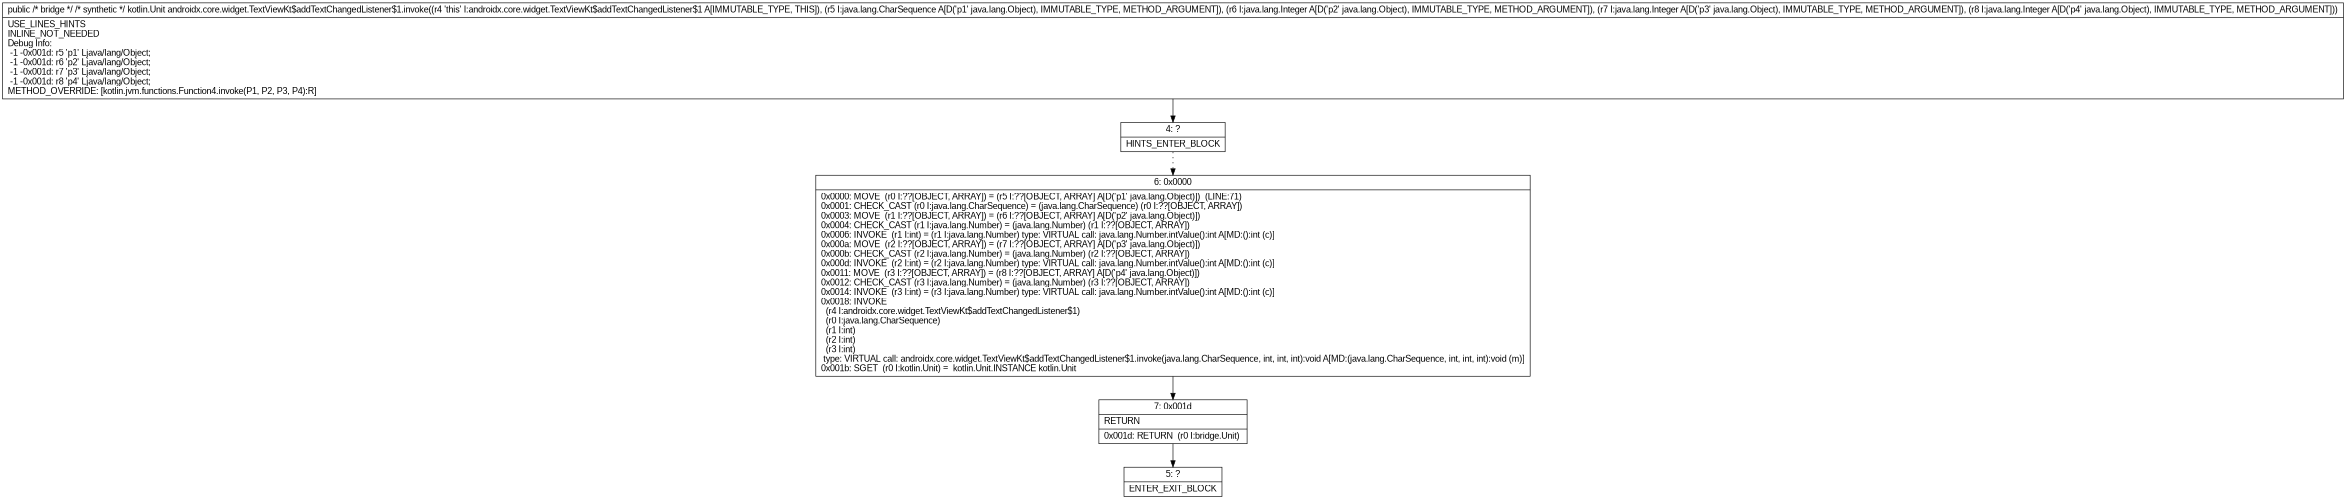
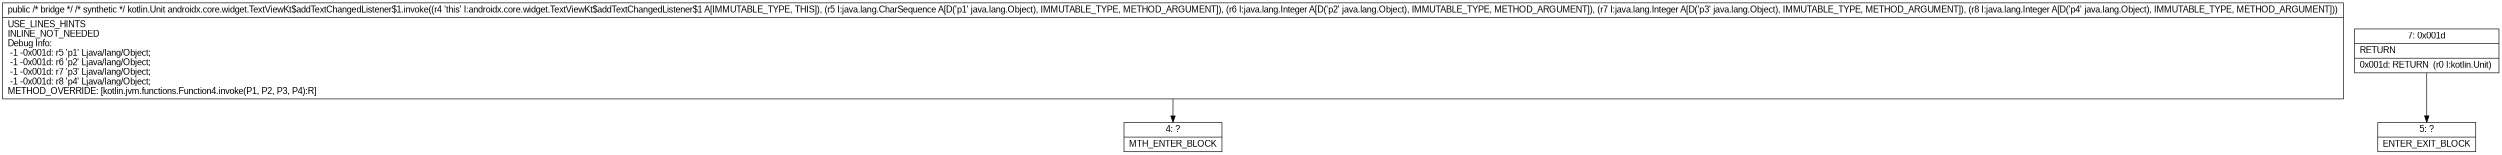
(1173, 144) -> (1173, 144)
(1173, 276) -> none
(1173, 436) -> (2427, 65)
